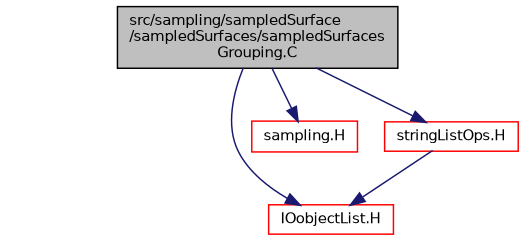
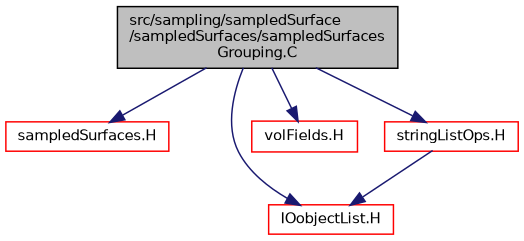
none -> (87, 137)
(305, 137) -> (305, 137)
